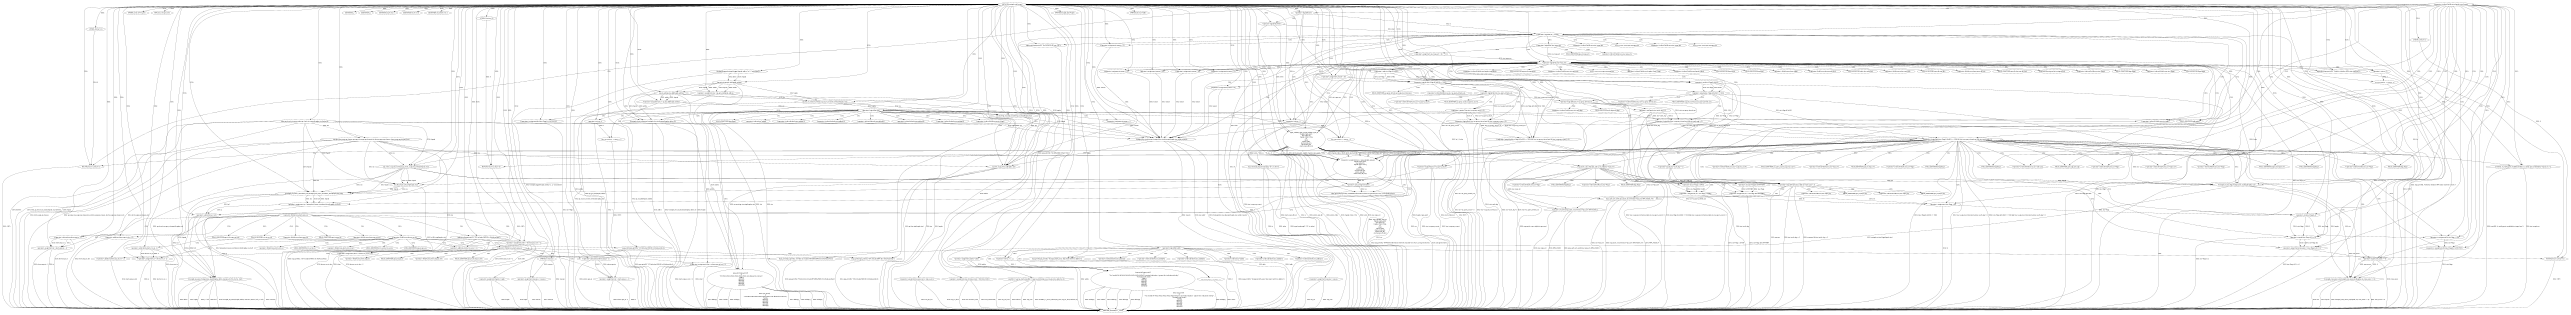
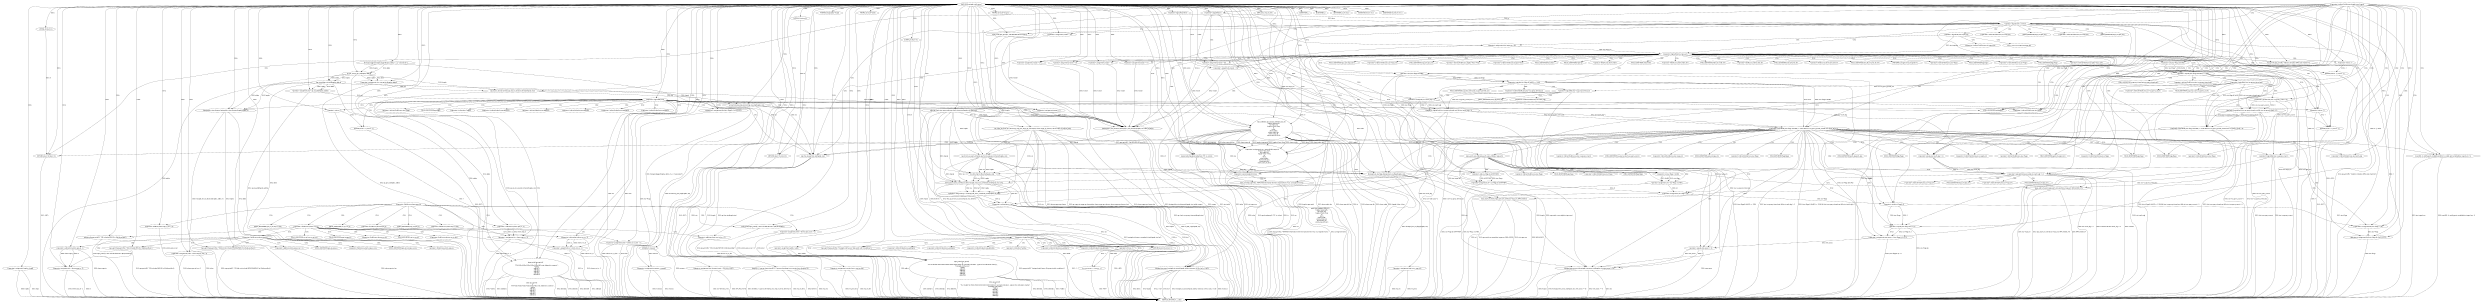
(1288, 18) -> (1210, 38)
none -> (1249, 44)
none -> (1641, 63)
(2438, 149) -> (2378, 91)
(540, 310) -> none
